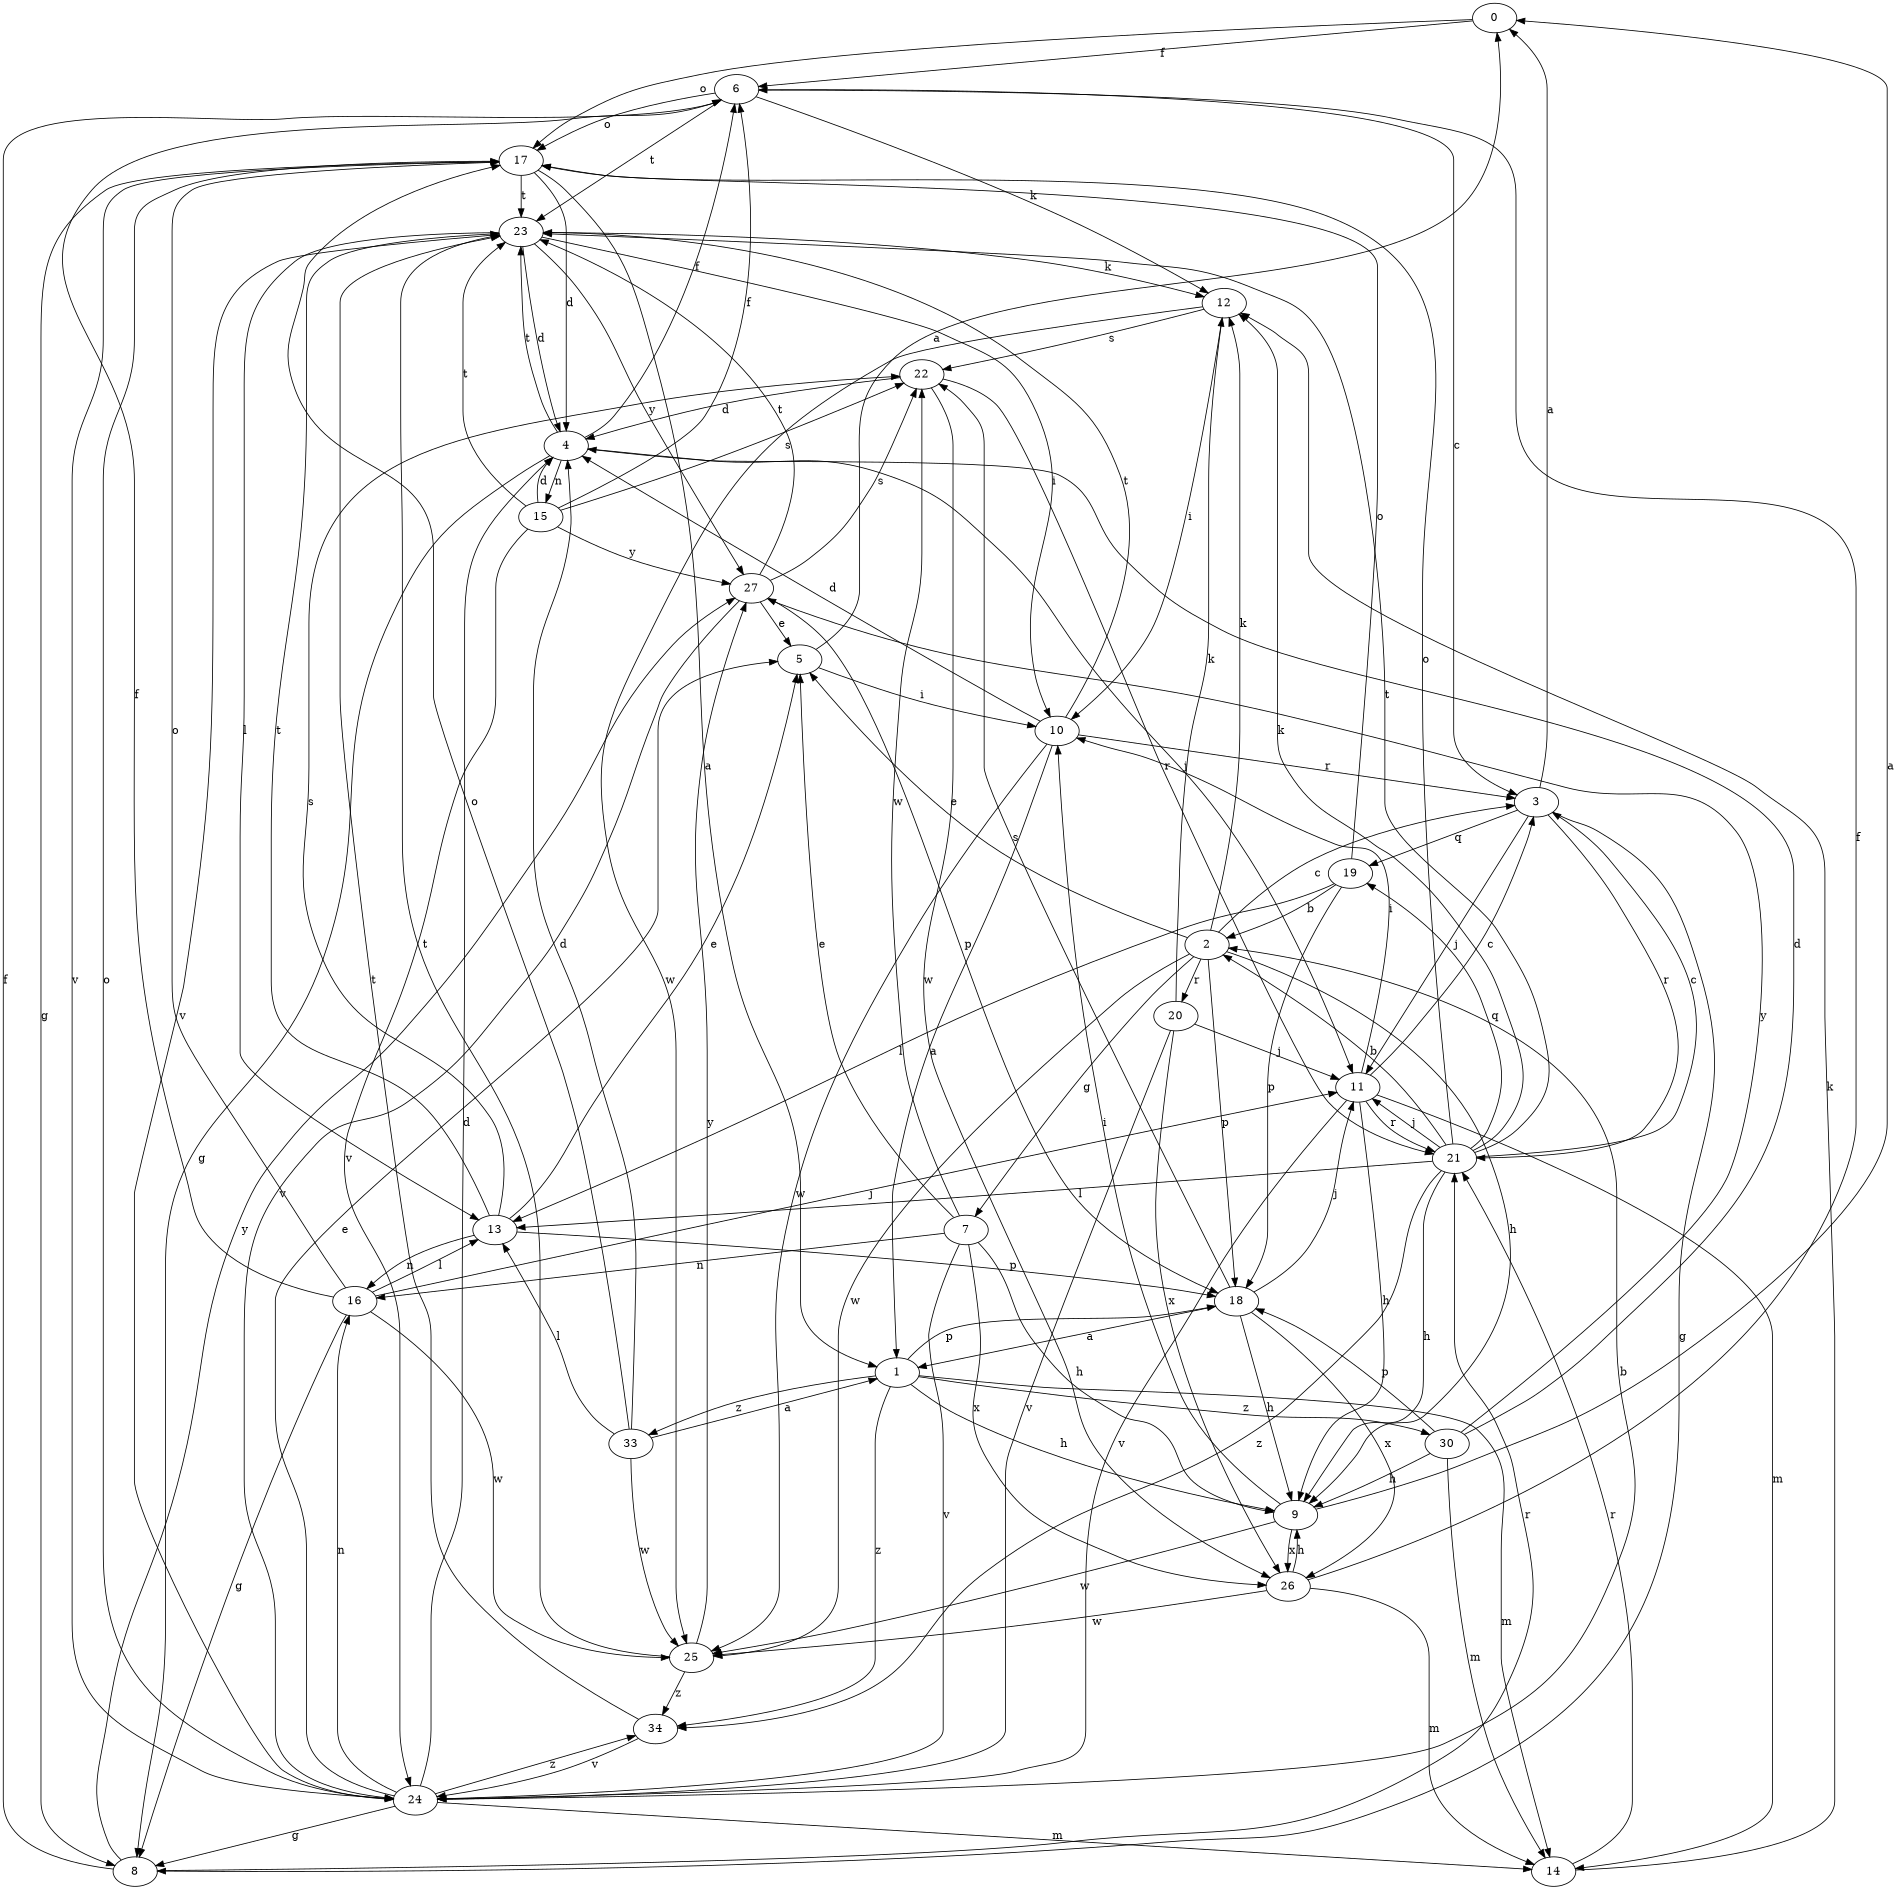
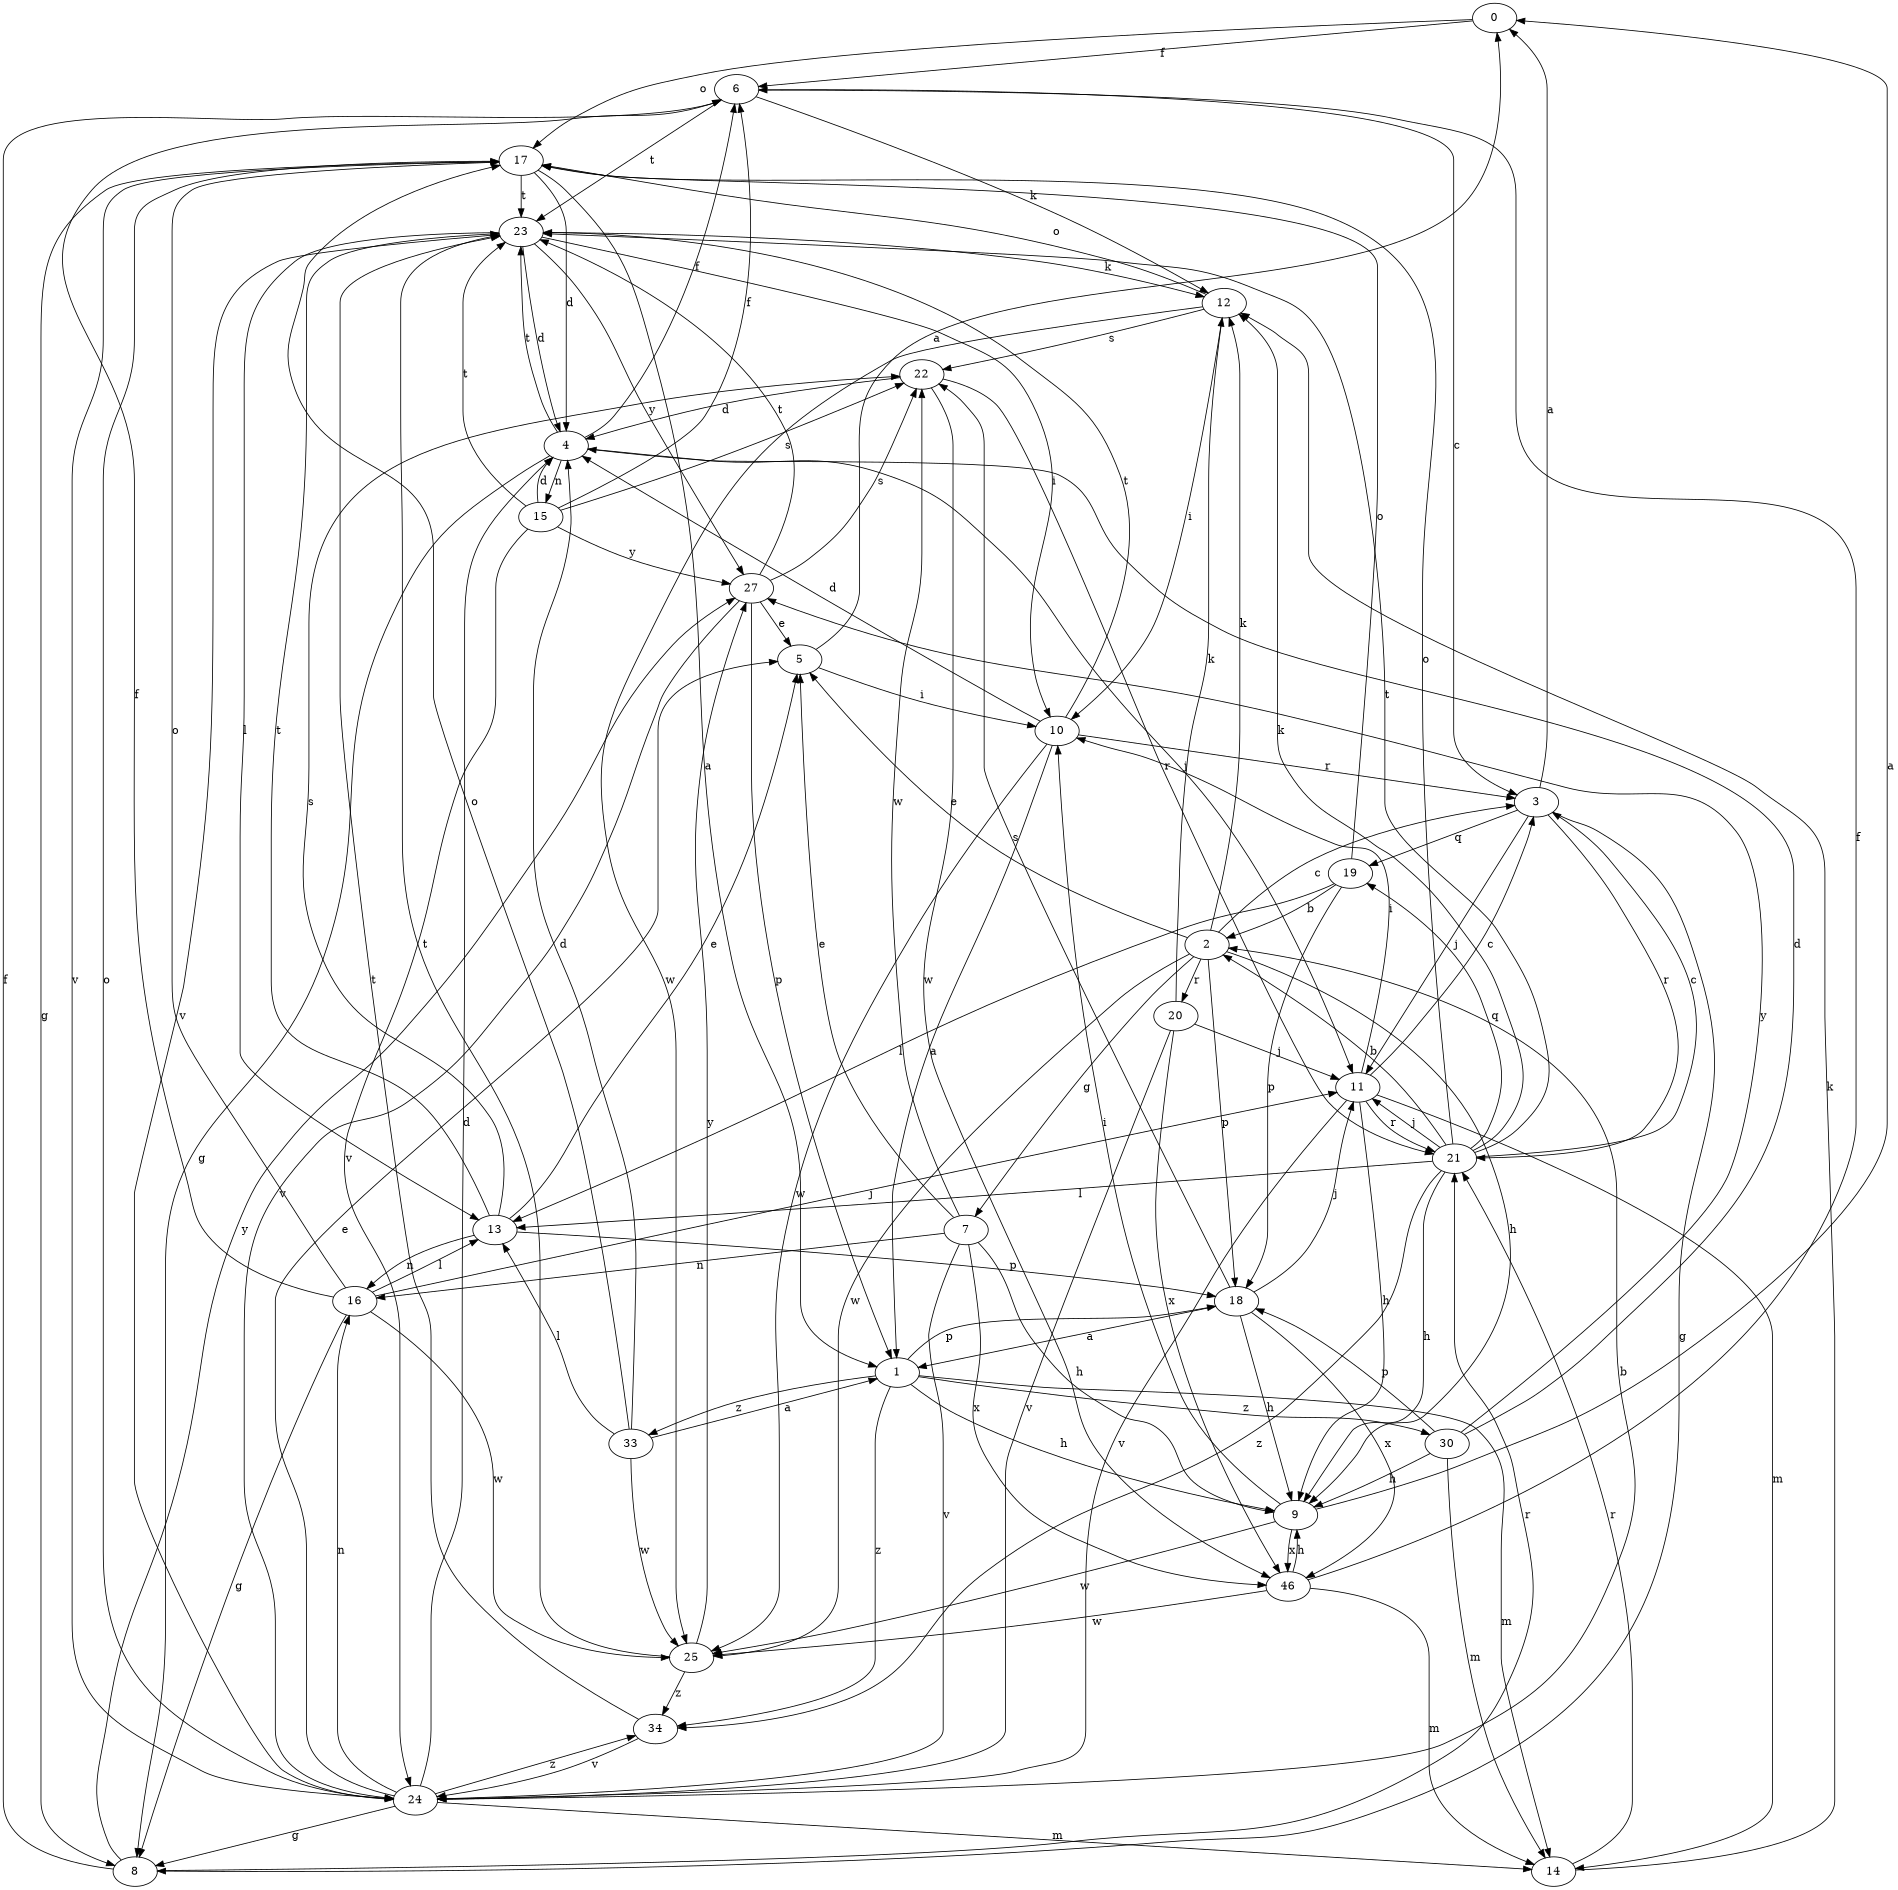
(640, 108) -> (882, 216)
(959, 943) -> (776, 985)
(1288, 1586) -> (1288, 1586)
